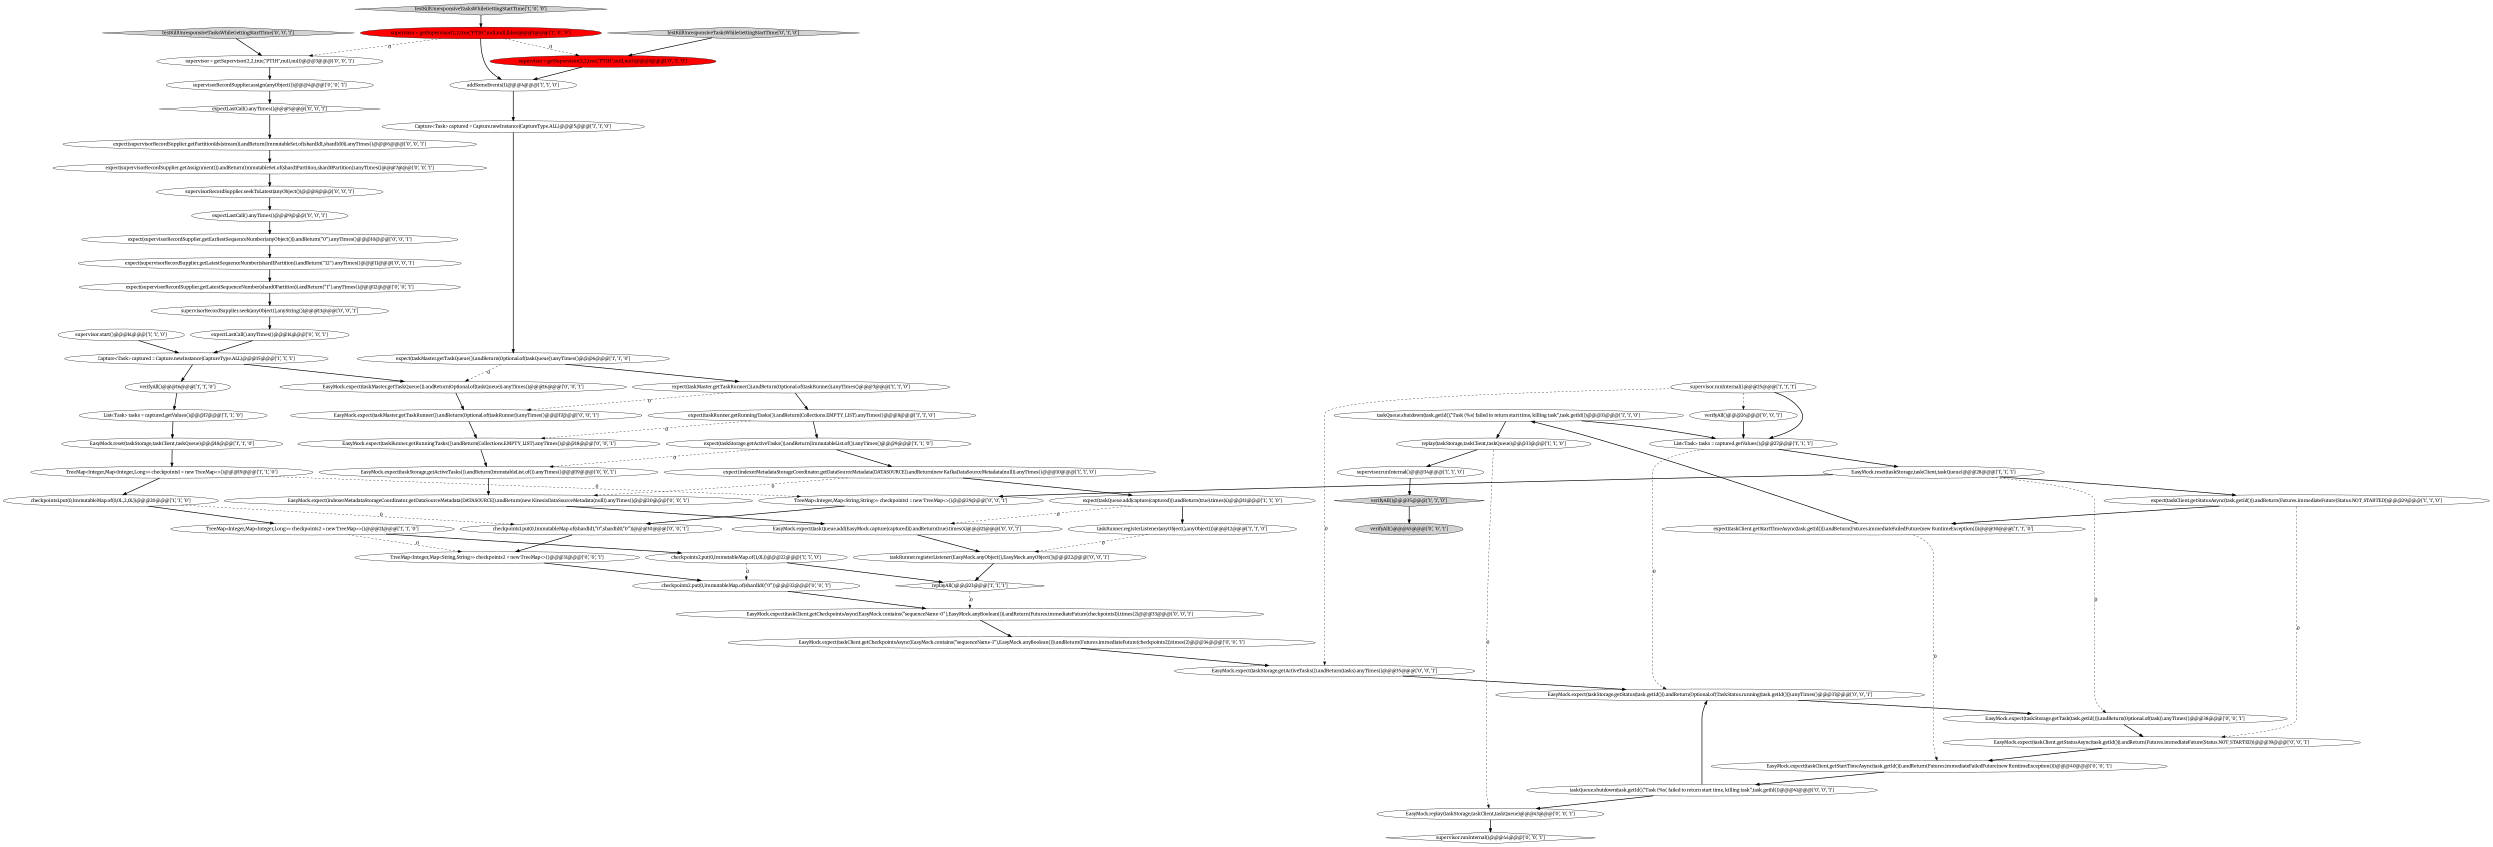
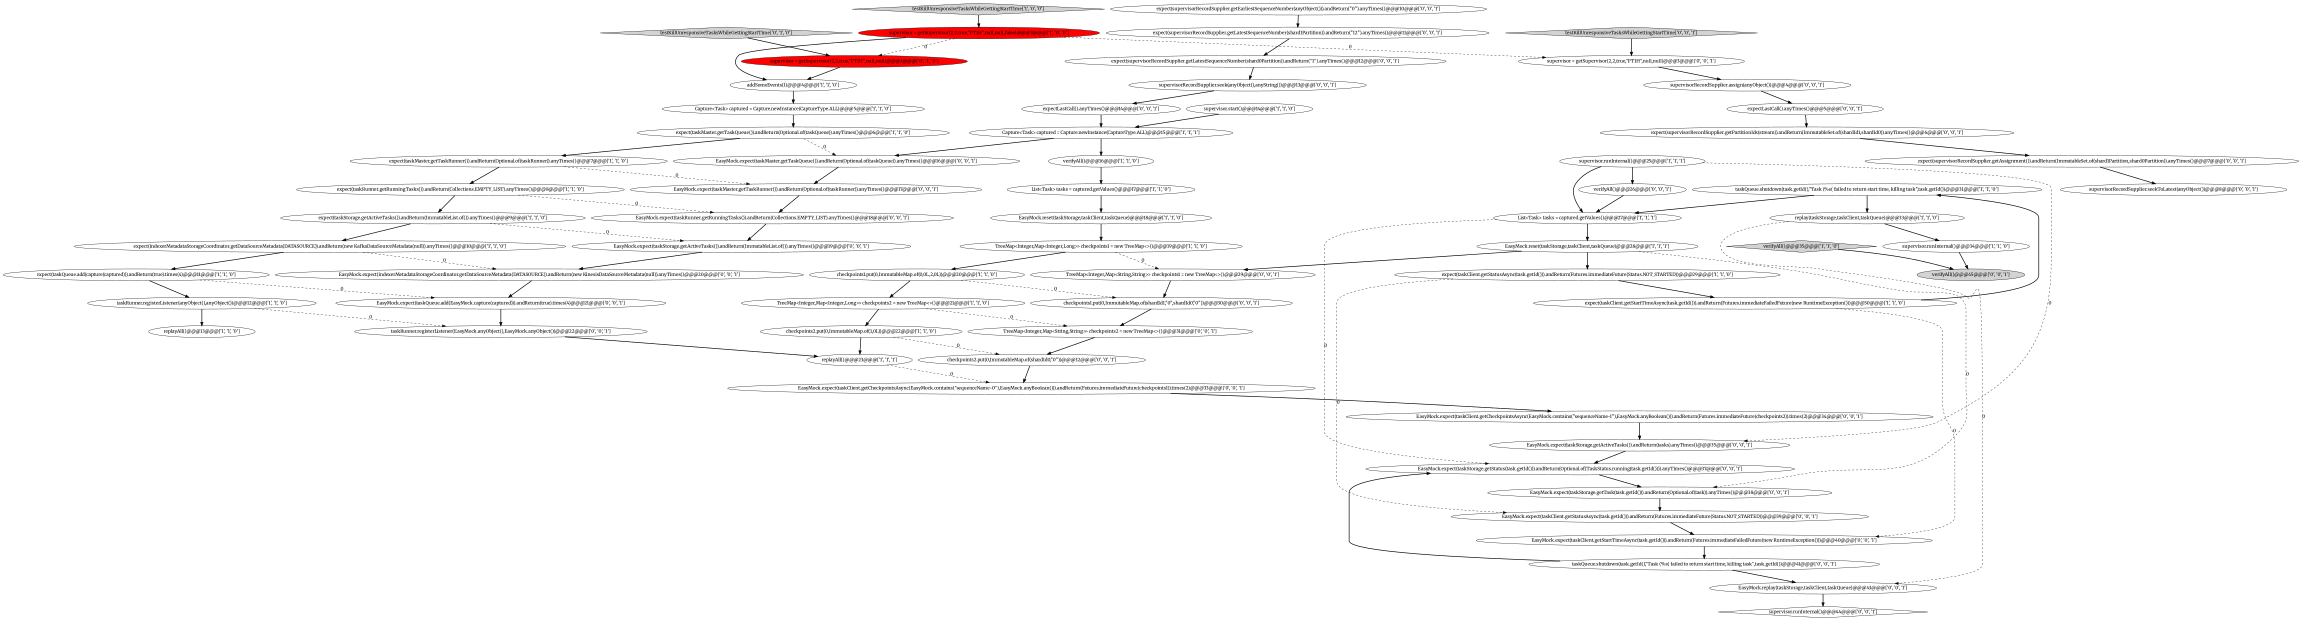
(270, 109) -> (1805, 109)
(270, 216) -> none
none -> (202, 332)
(1743, 400) -> (1632, 174)
(1410, 487) -> (1963, 259)
(970, 586) -> (860, 360)
